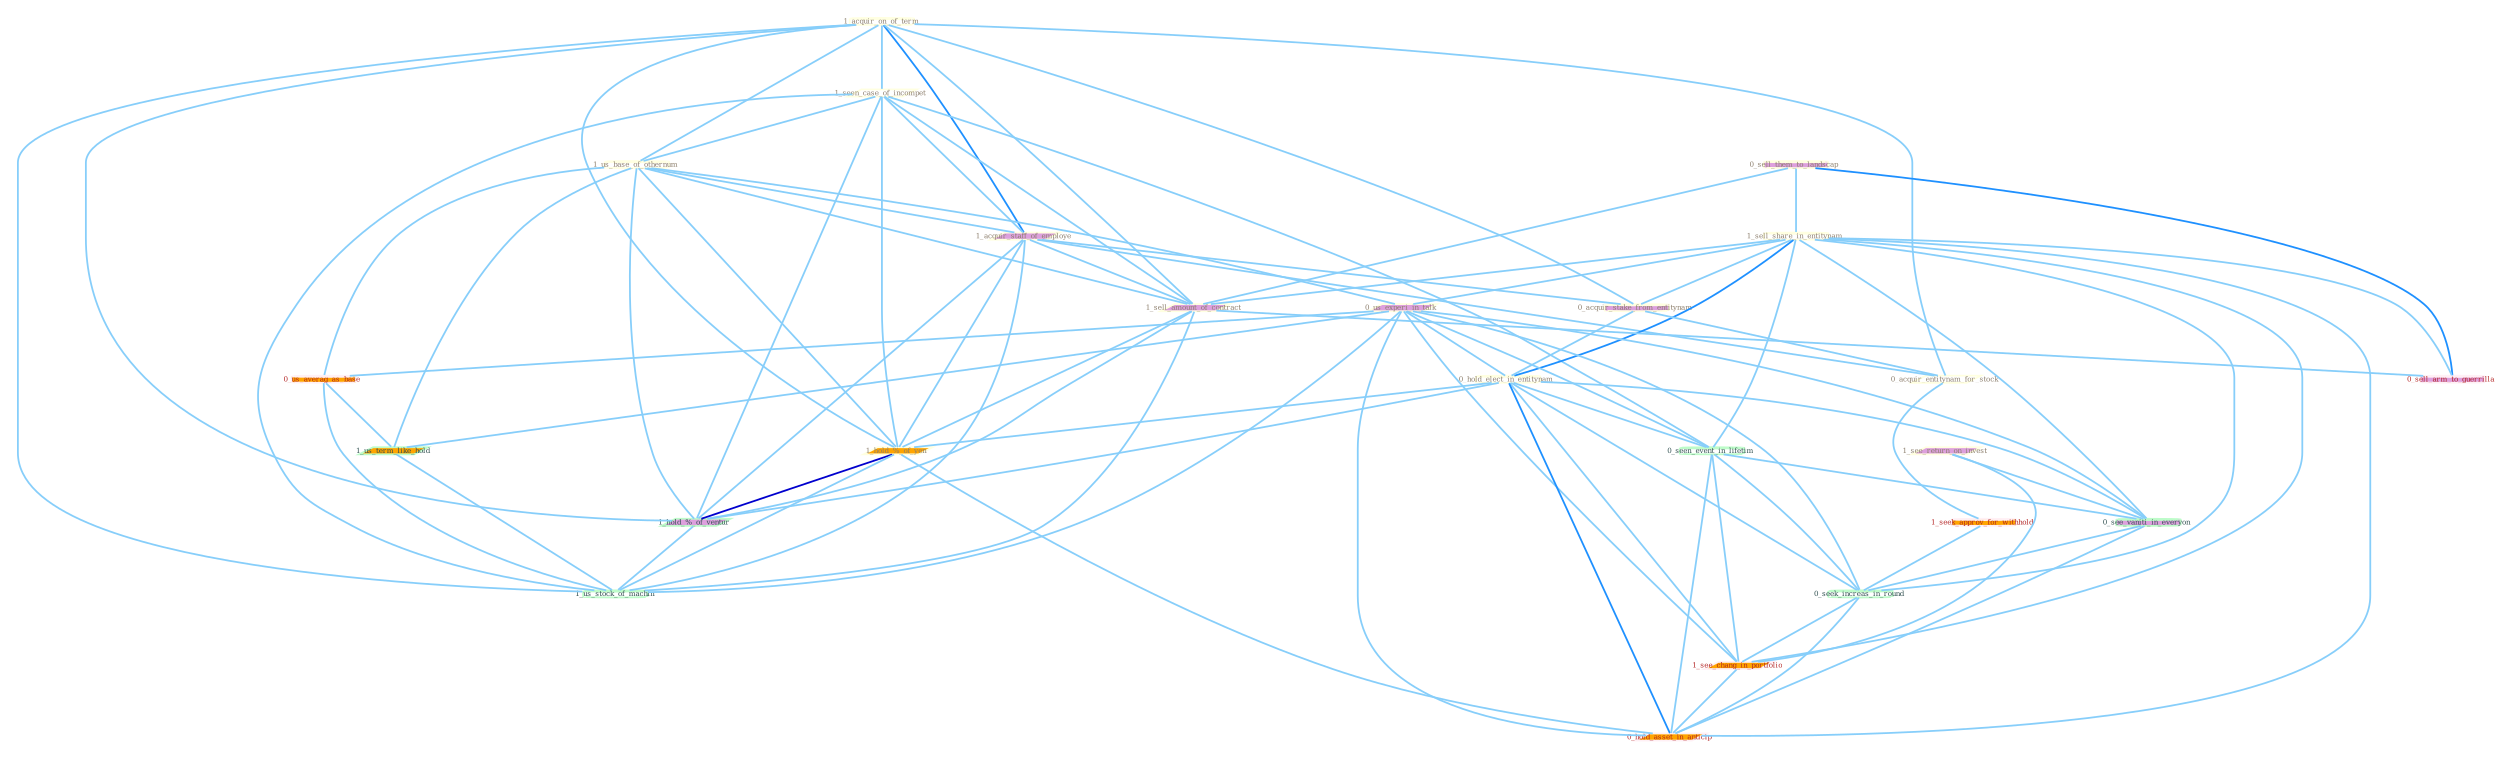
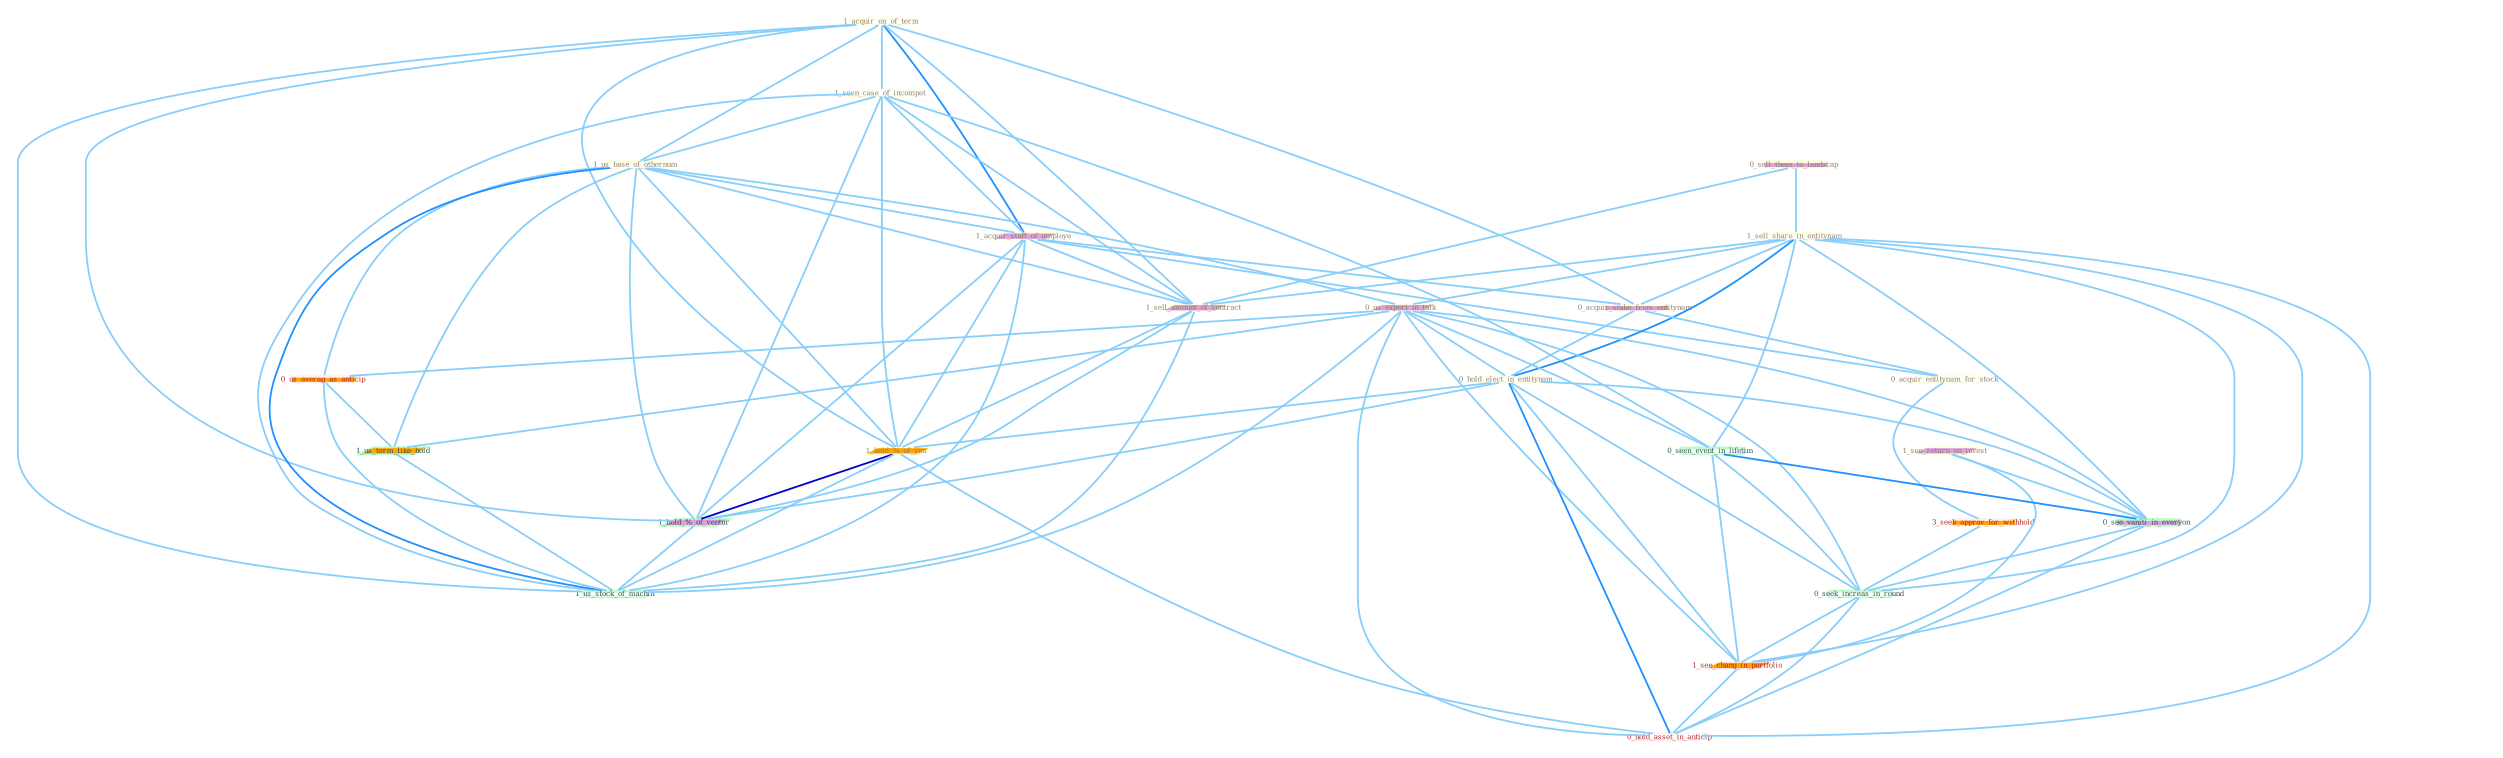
(1532, 63) -> none
(324, 379) -> (324, 379)
(2453, 379) -> none
none -> (275, 384)
(1610, 415) -> none
(1951, 490) -> (1951, 490)
(1984, 522) -> (1984, 522)
(1692, 587) -> none
(1671, 737) -> (1671, 737)
